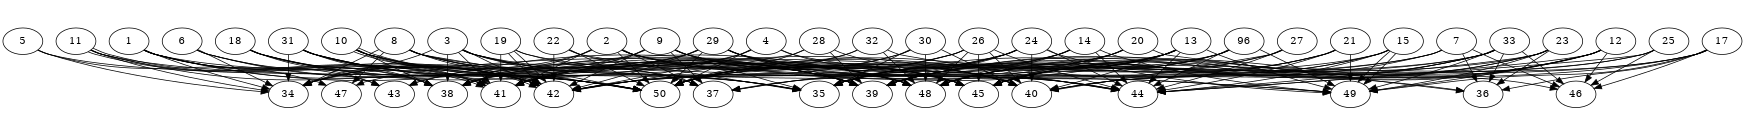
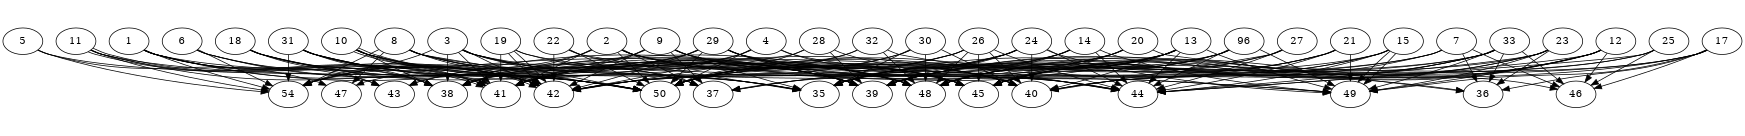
(288, 94) -> (288, 94)
